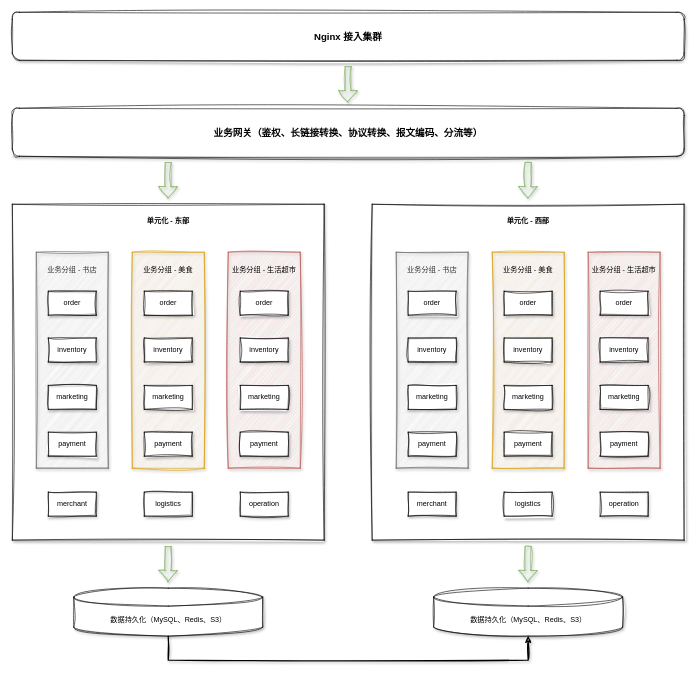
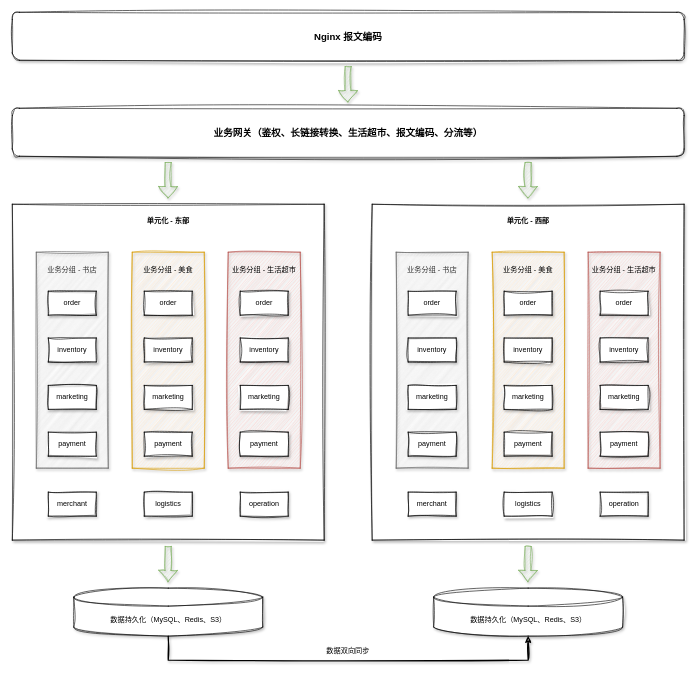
(348, 36) -> (348, 36)
(348, 132) -> (348, 132)
none -> (348, 651)
